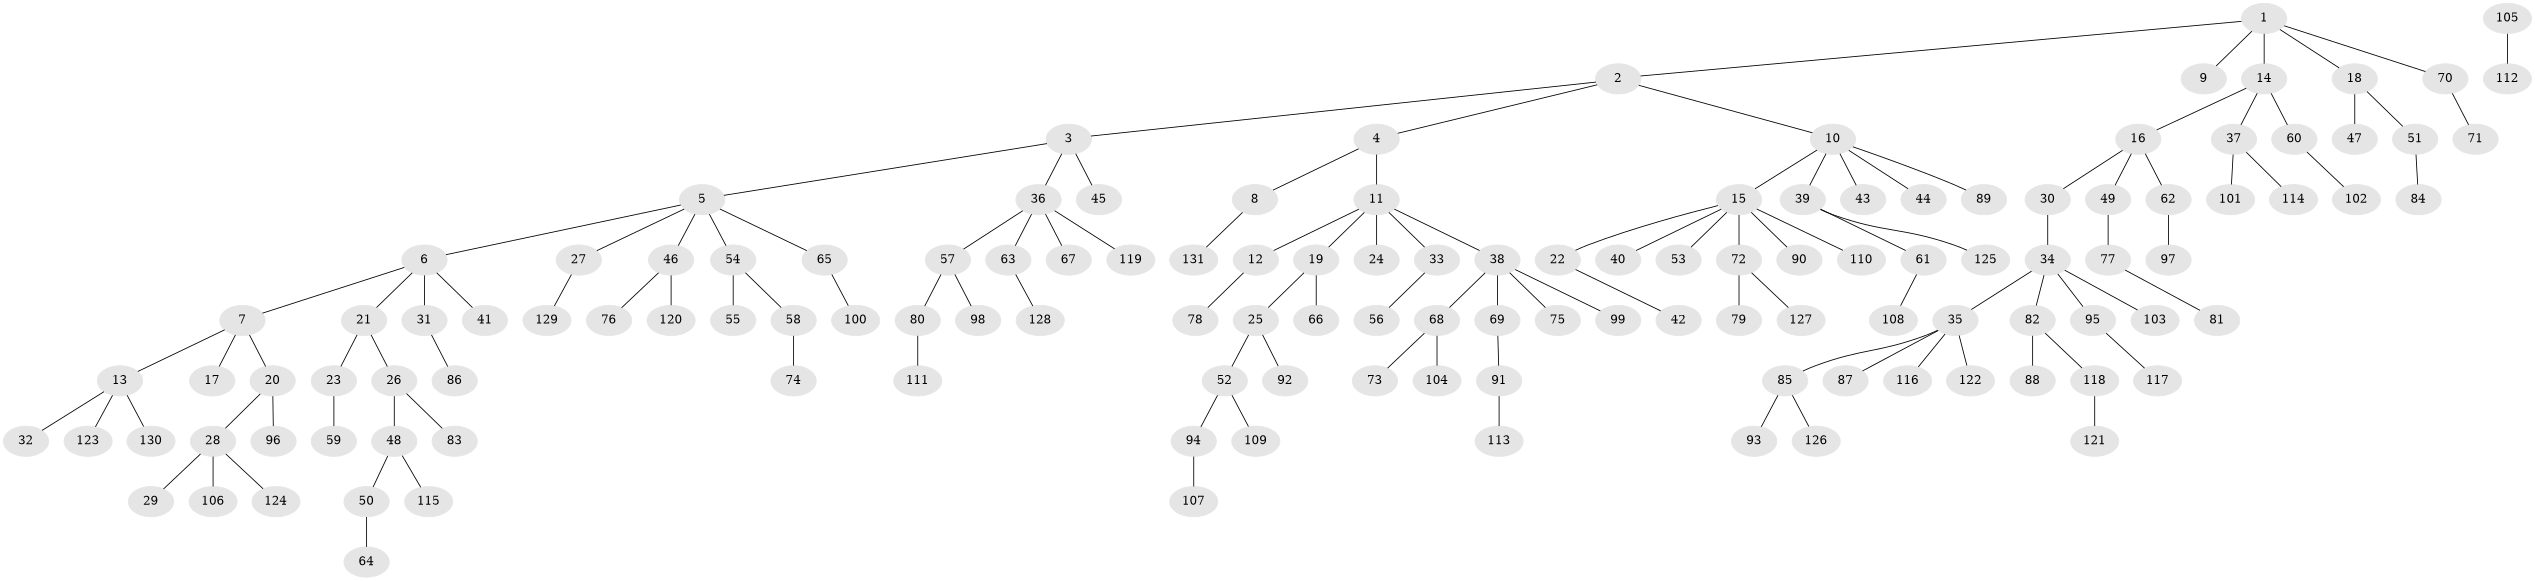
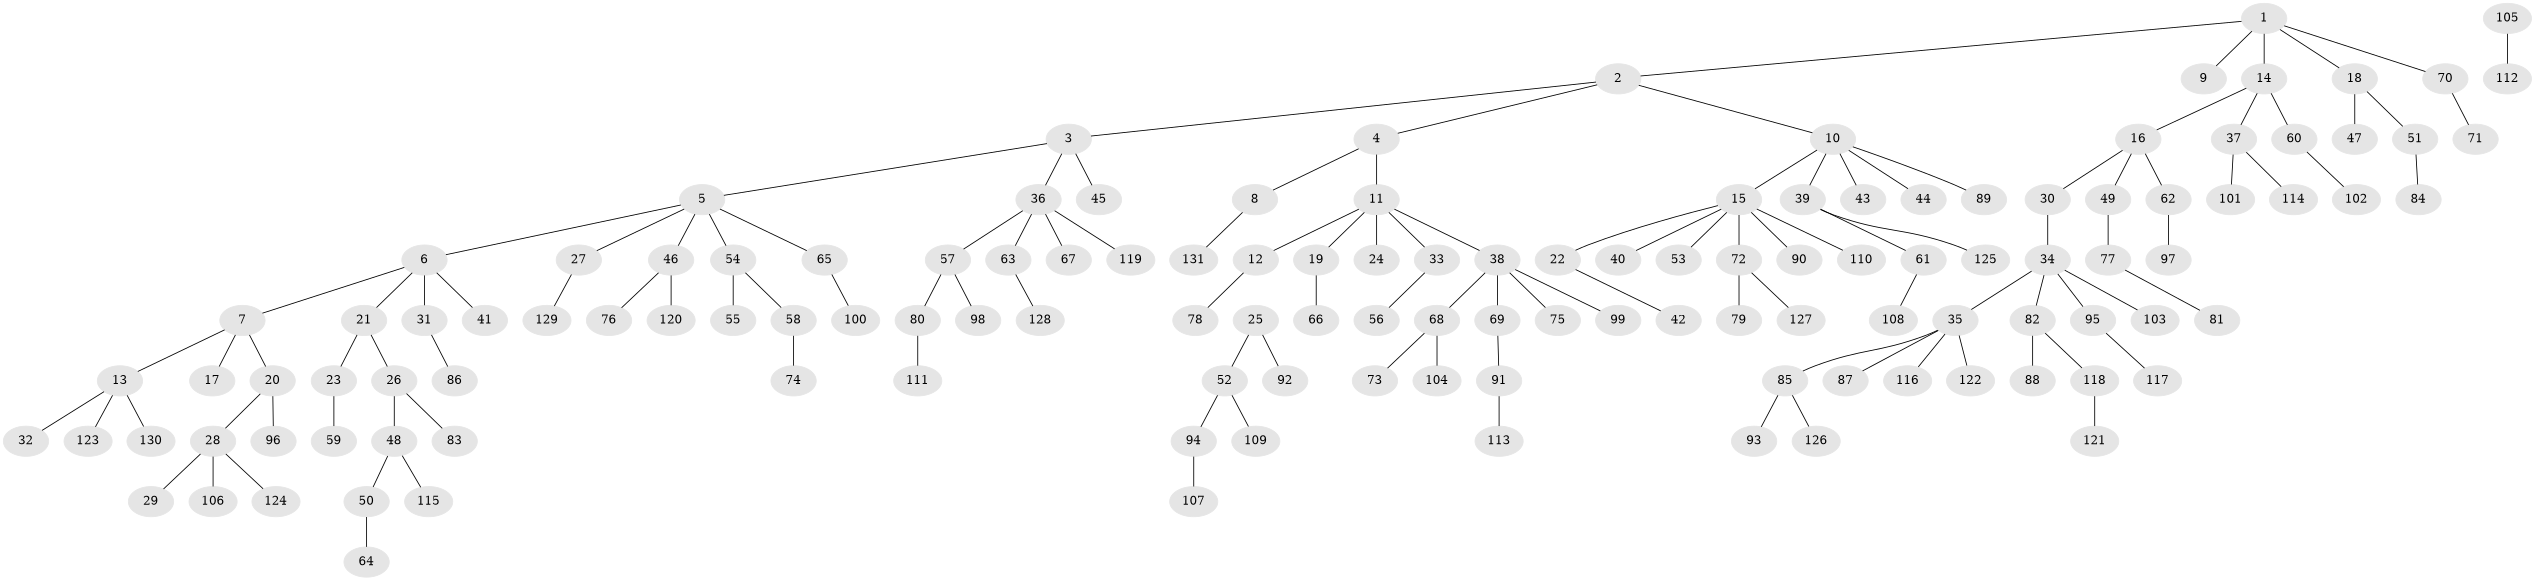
(1286, 290) -> none
